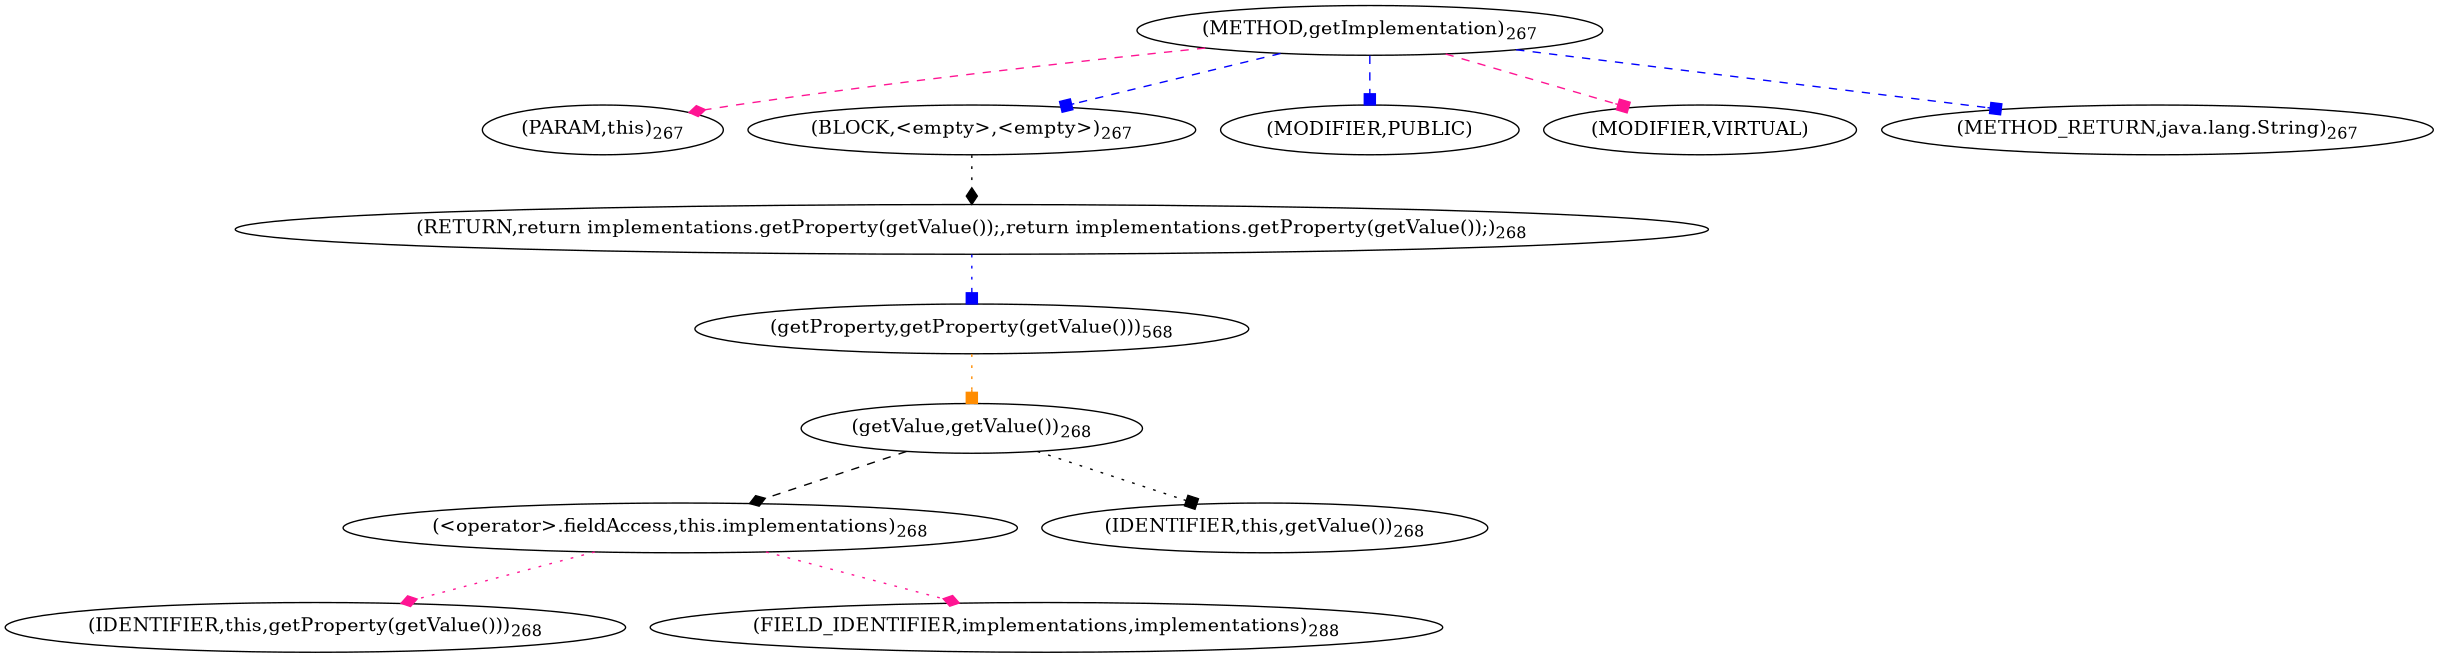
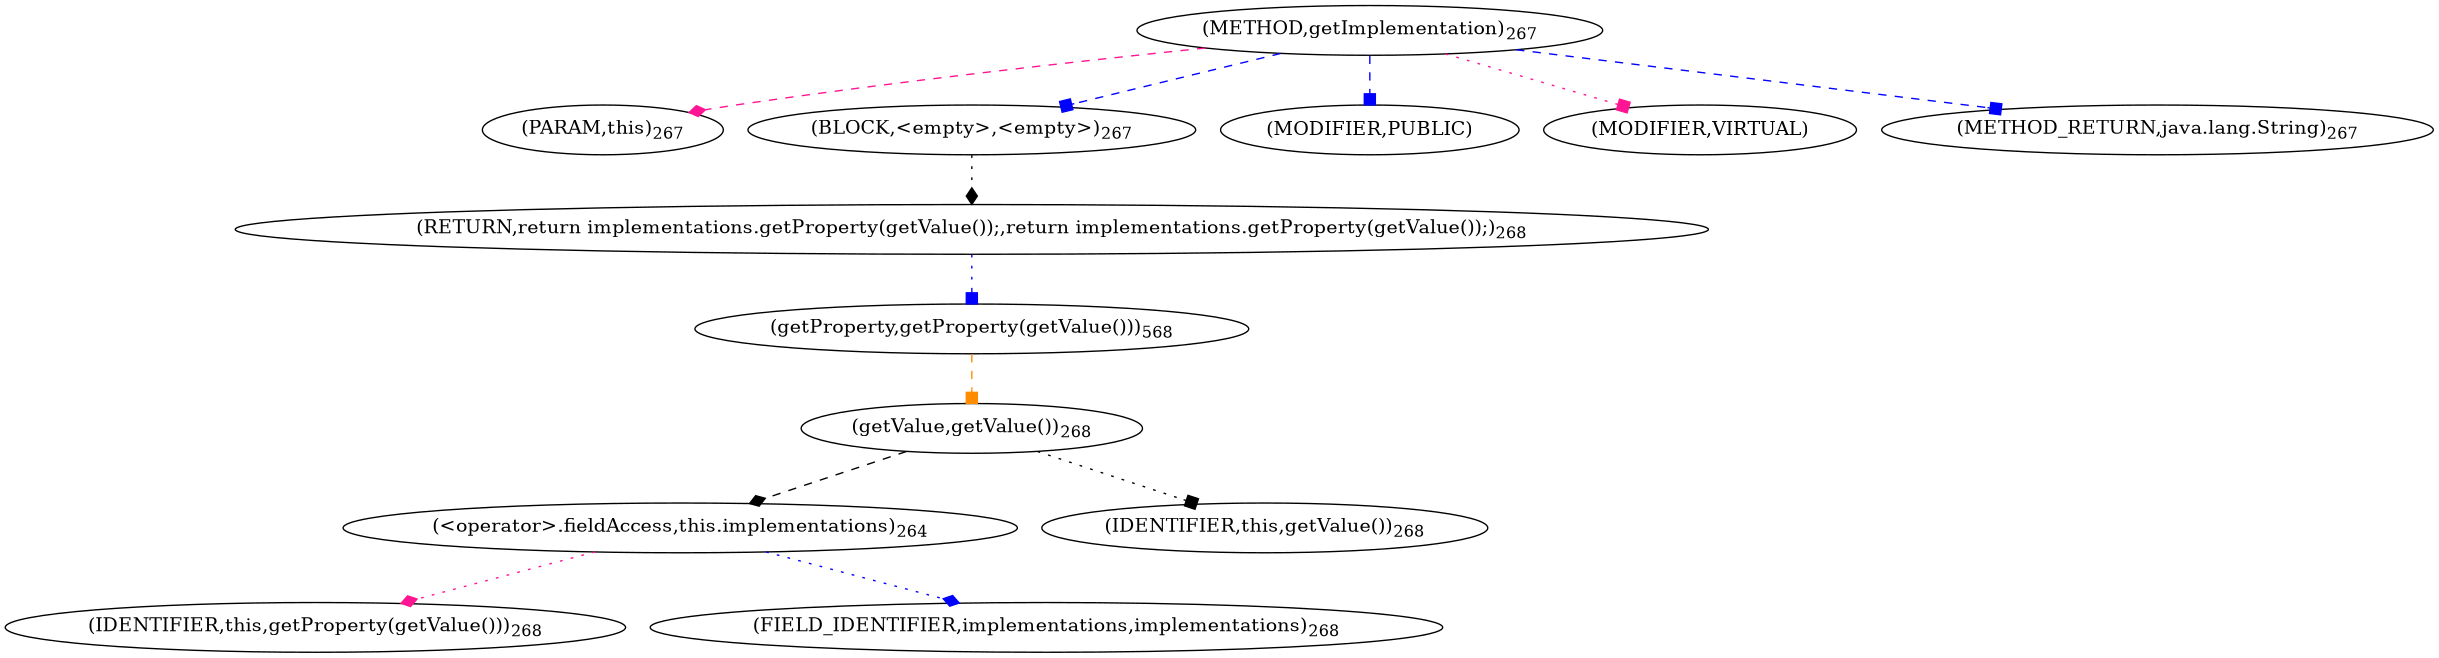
(1530, 79) -> (1530, 79)
(972, 372) -> (972, 372)
(912, 526) -> (912, 526)
(855, 575) -> (855, 575)
(1324, 625) -> (1324, 625)
